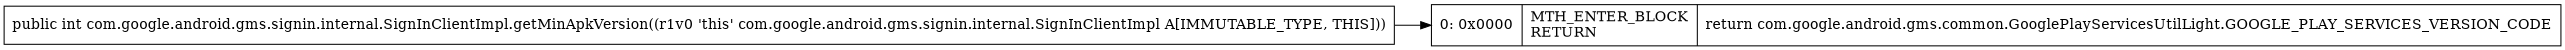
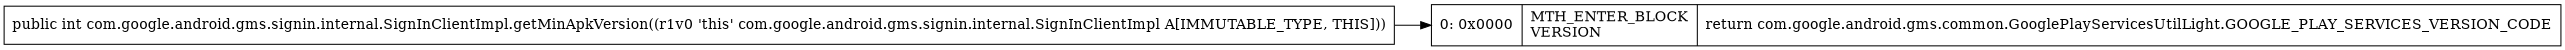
(1564, 32) -> (1566, 32)
